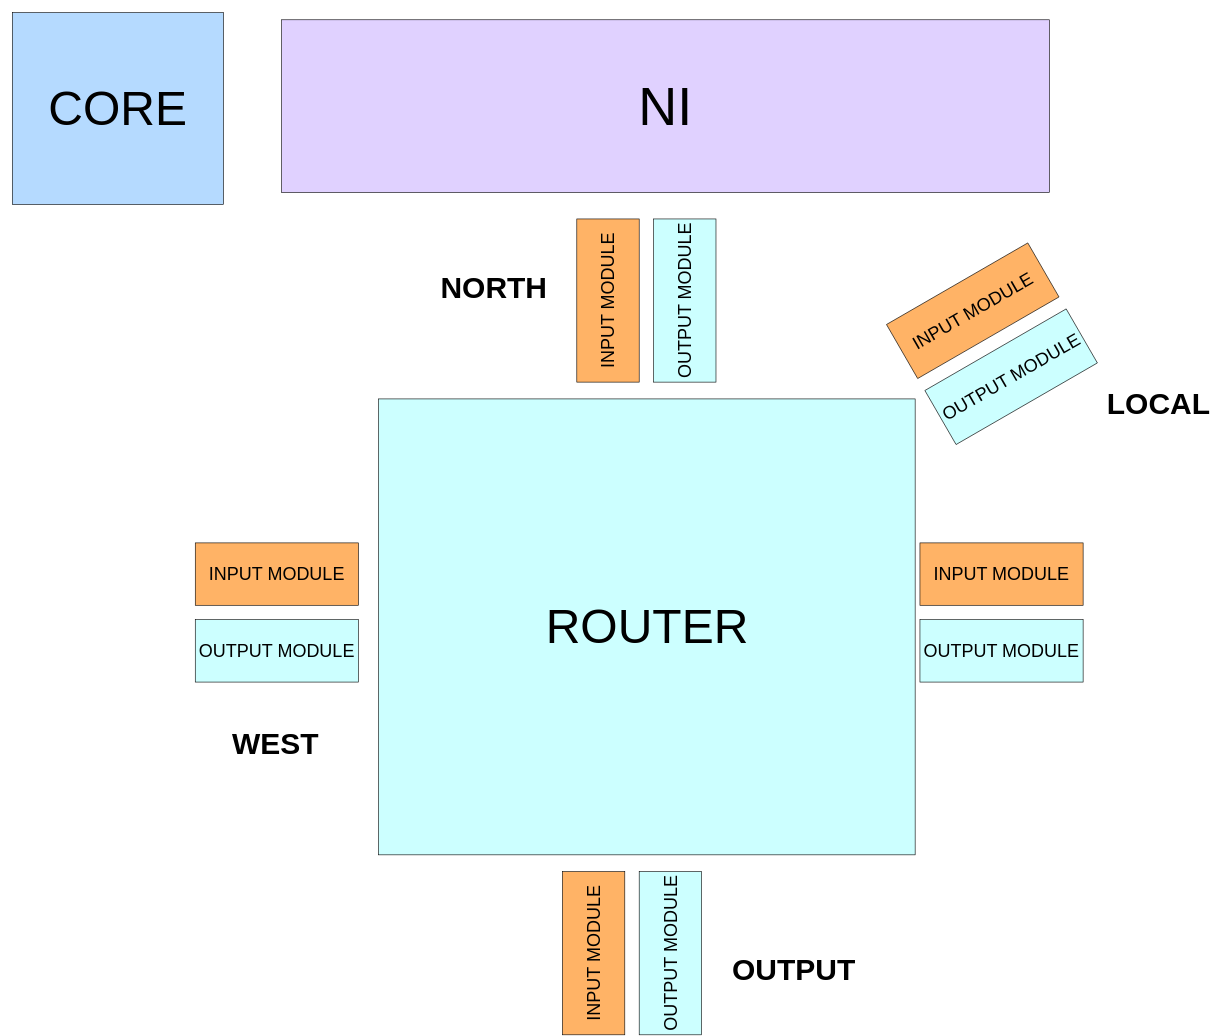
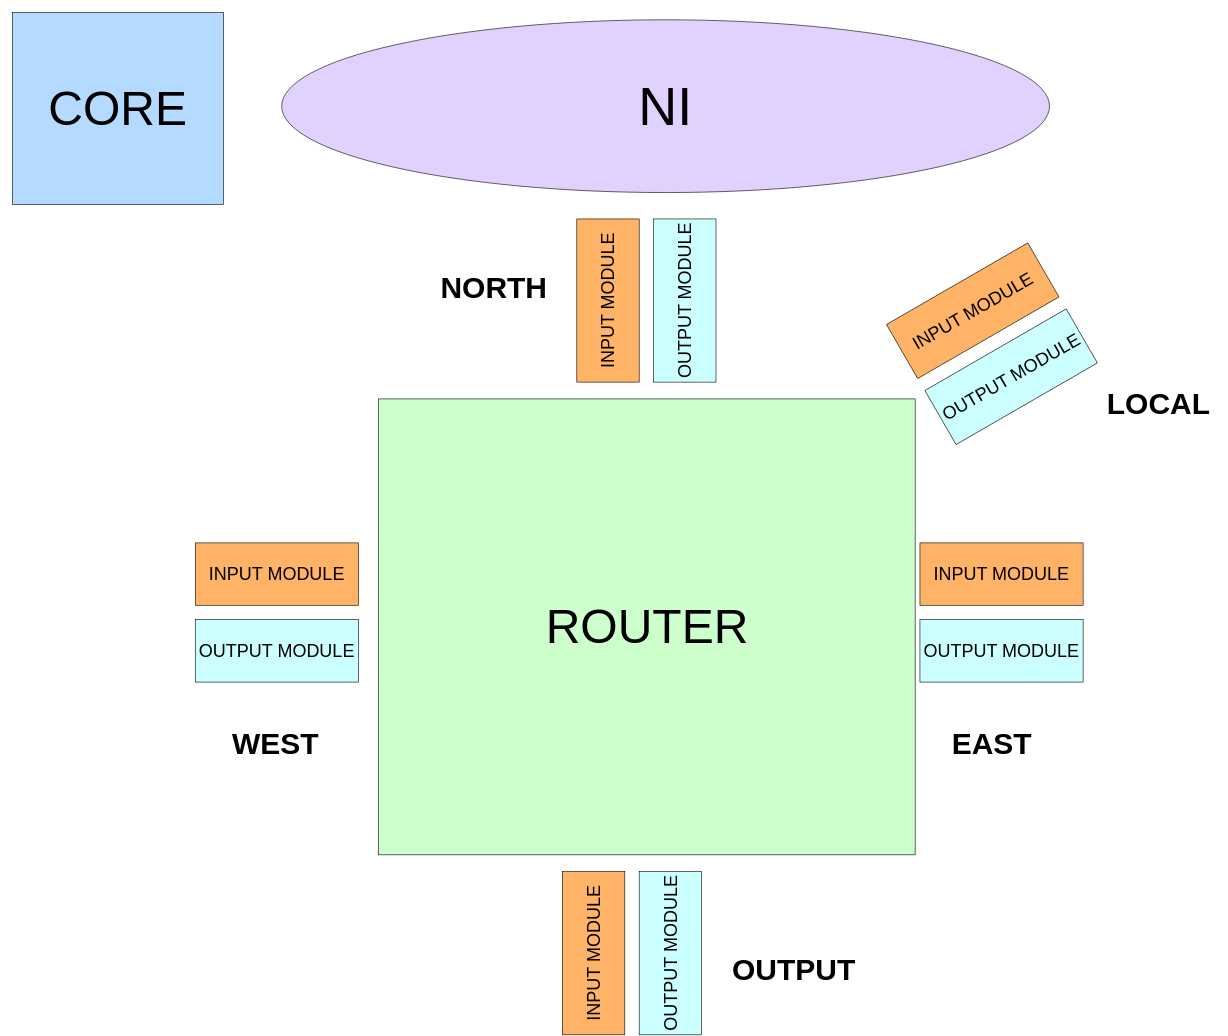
(666, 106) -> (666, 106)
(647, 627) -> (647, 627)
none -> (992, 744)
